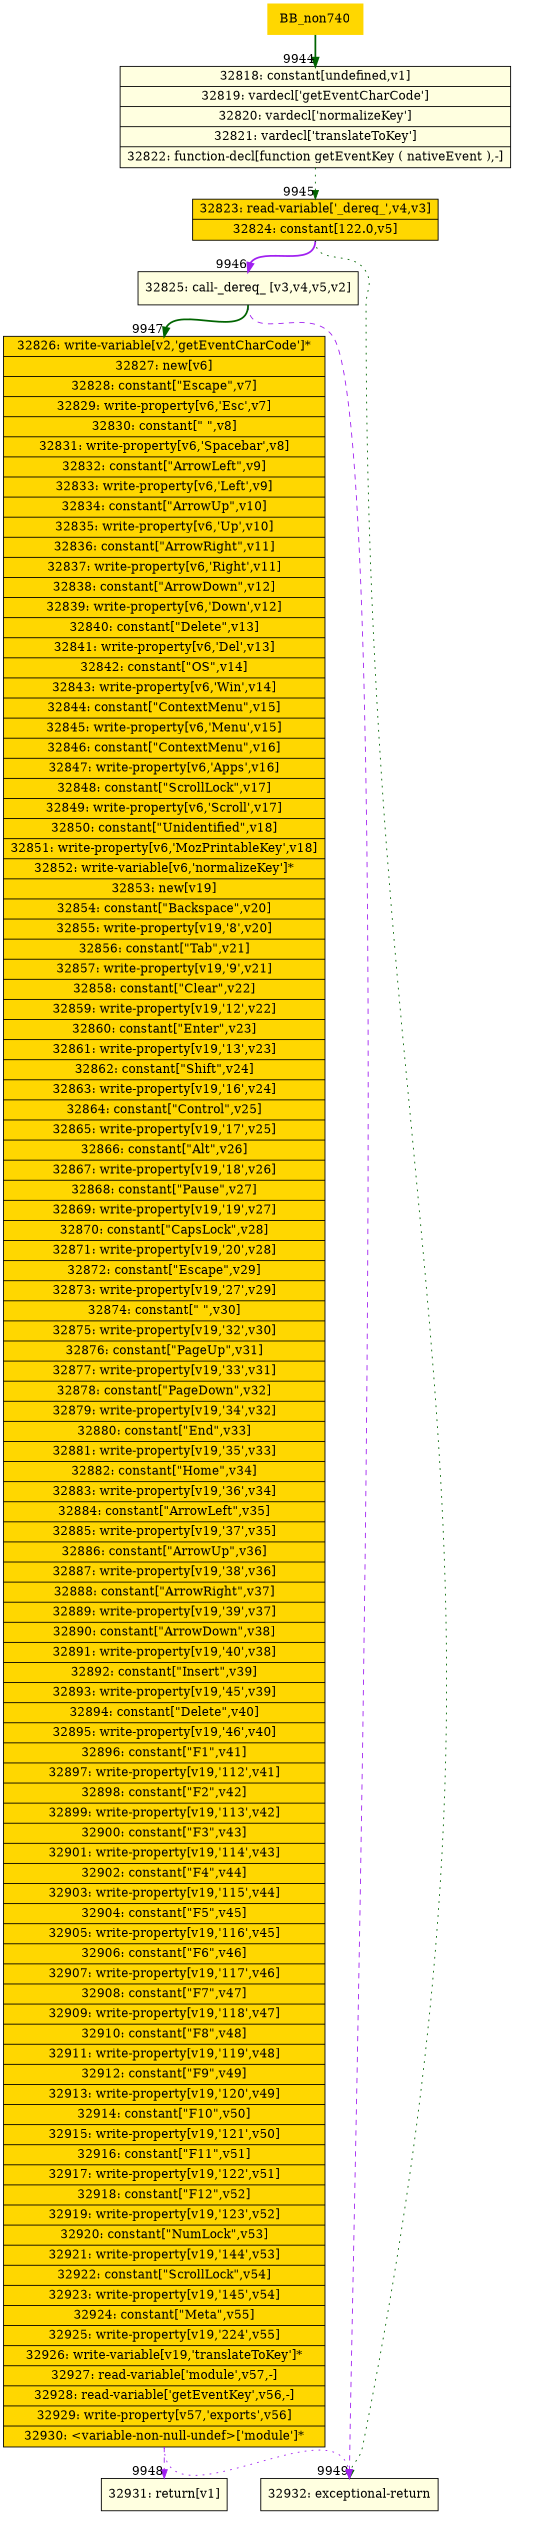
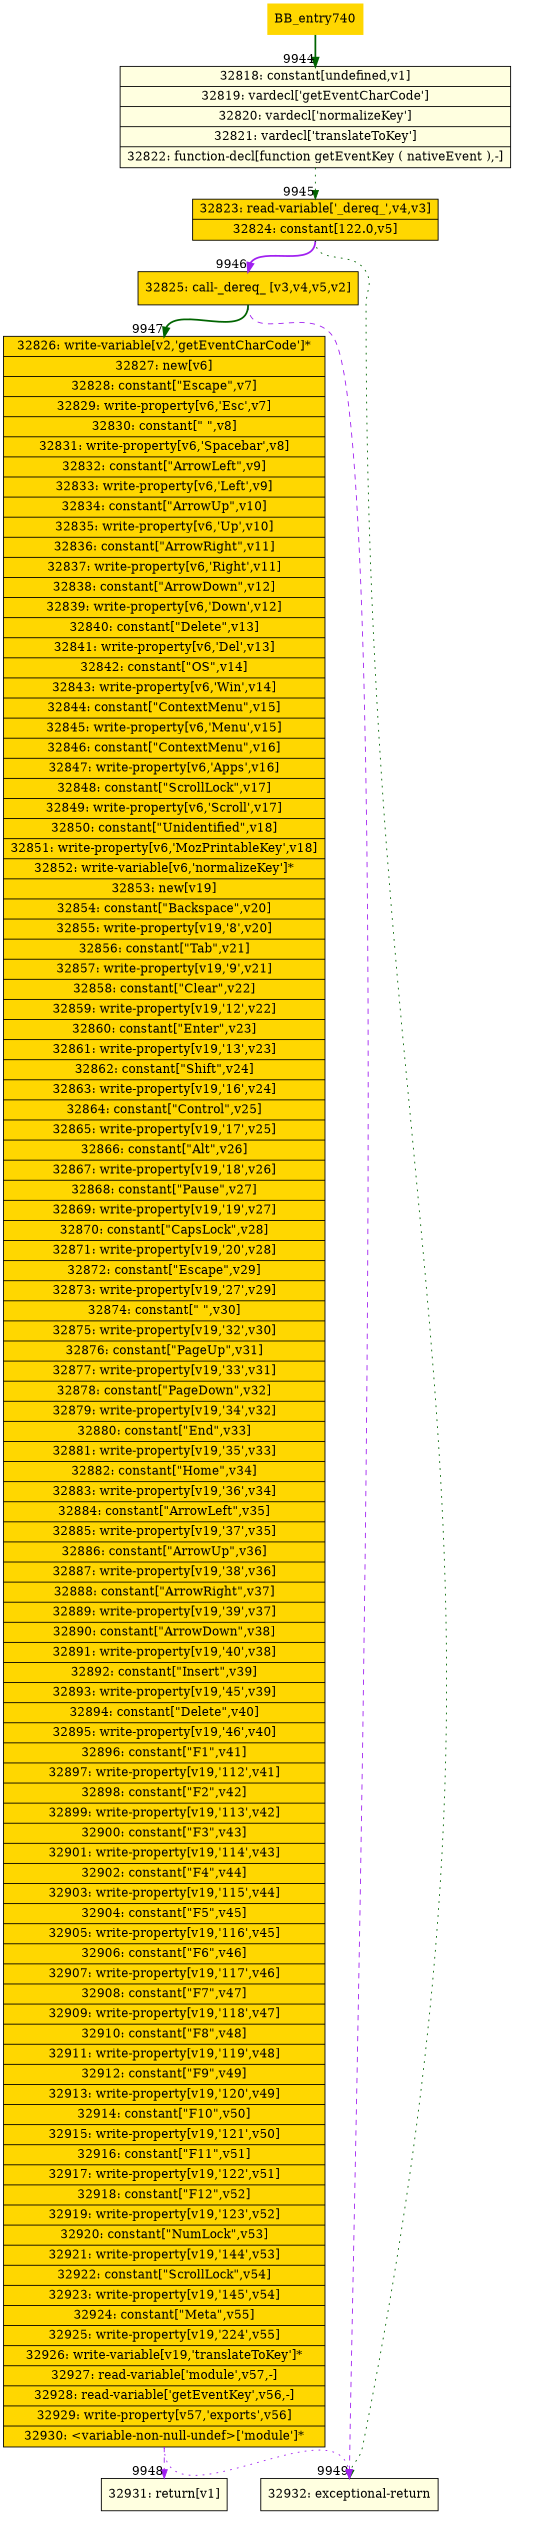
(315, 19) -> (315, 19)
(248, 288) -> (248, 288)
